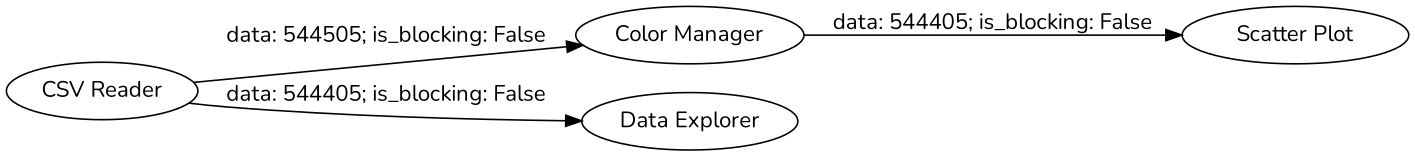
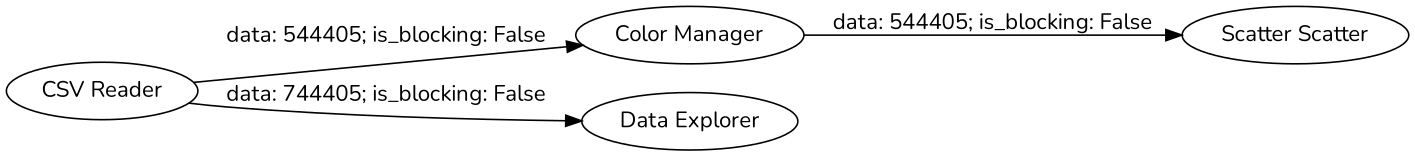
(1295, 35) -> (1295, 35)
(387, 36) -> (387, 36)
(387, 95) -> (387, 95)
